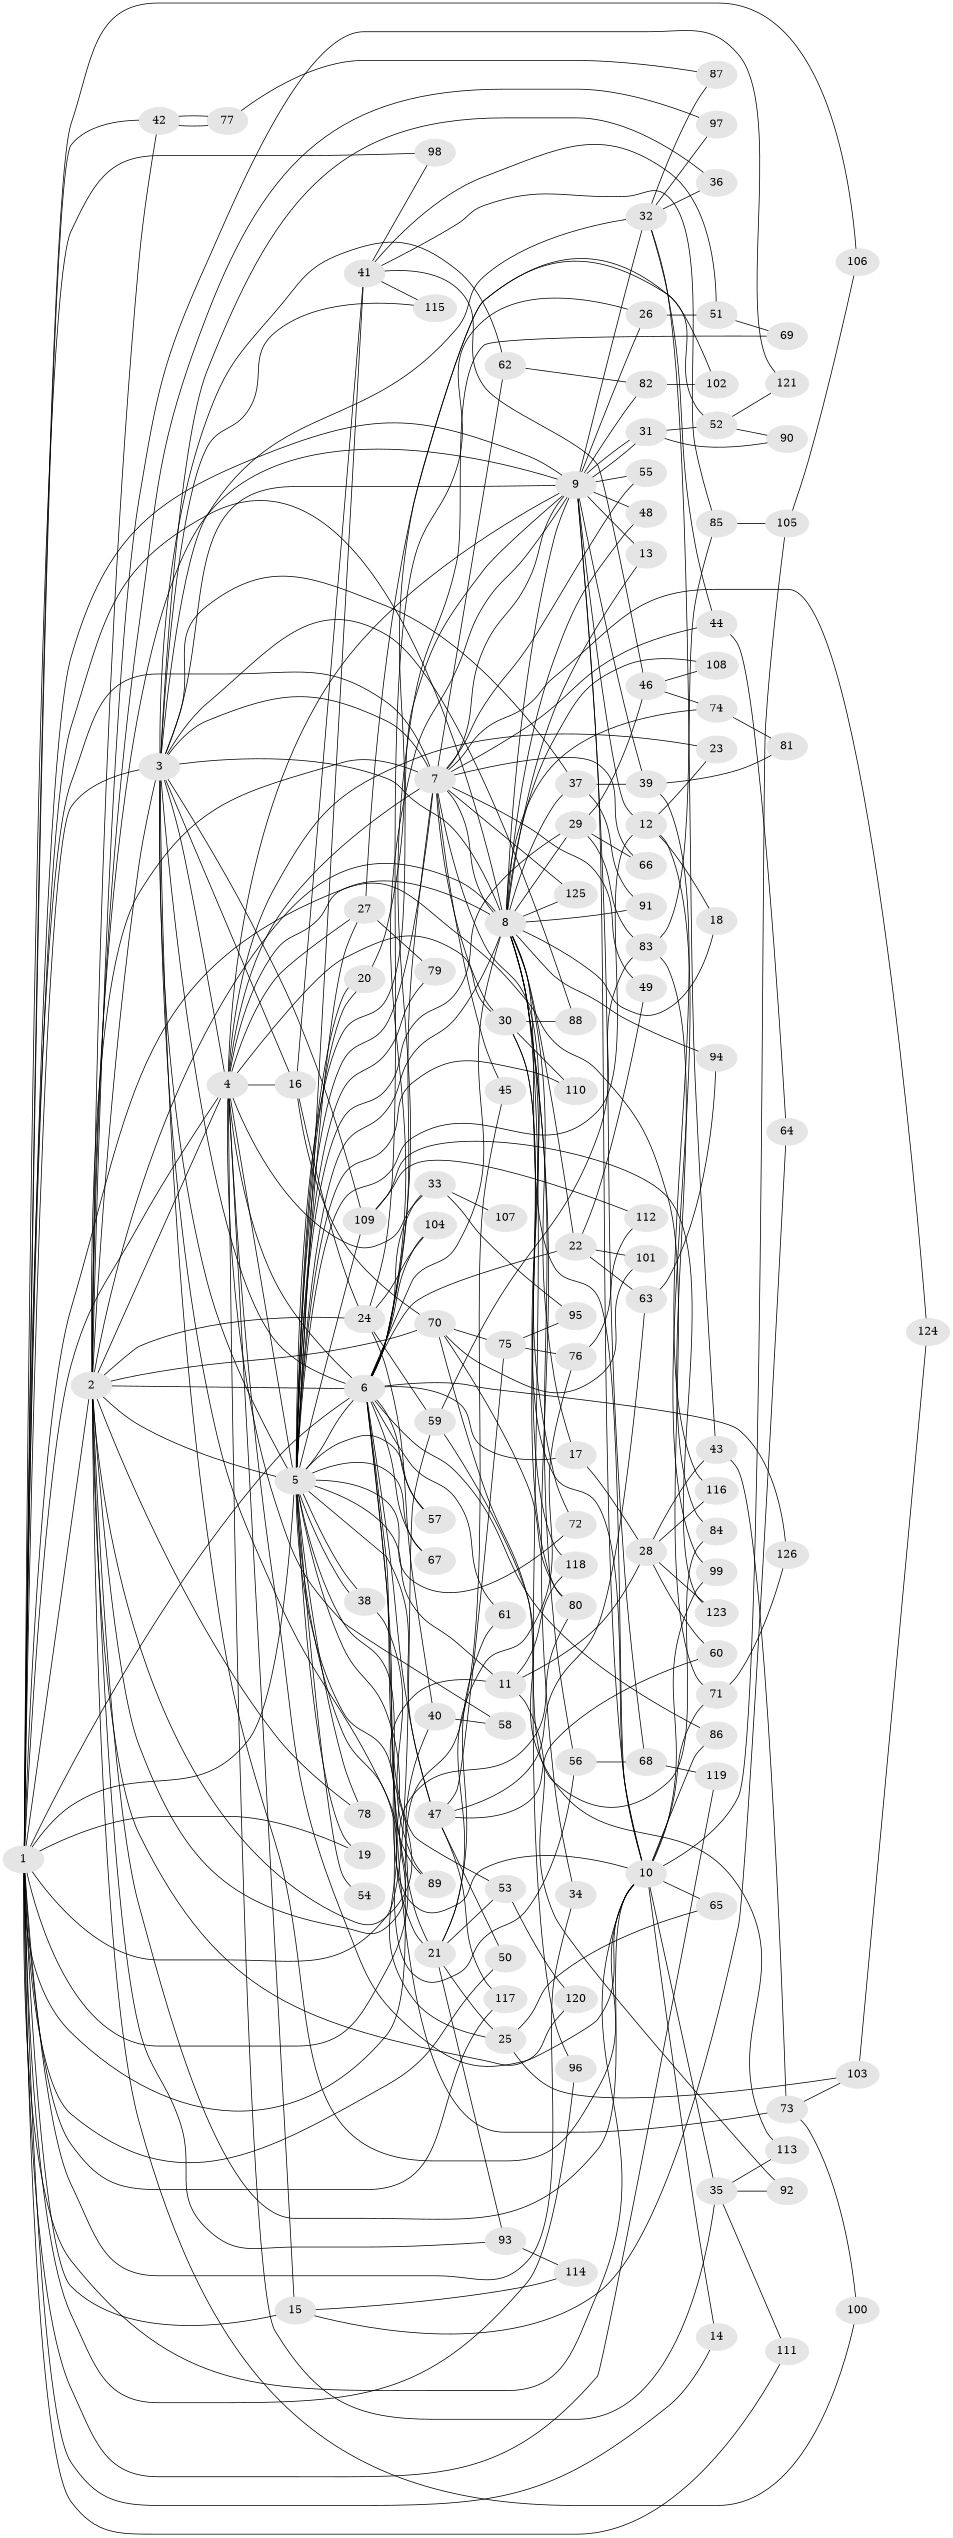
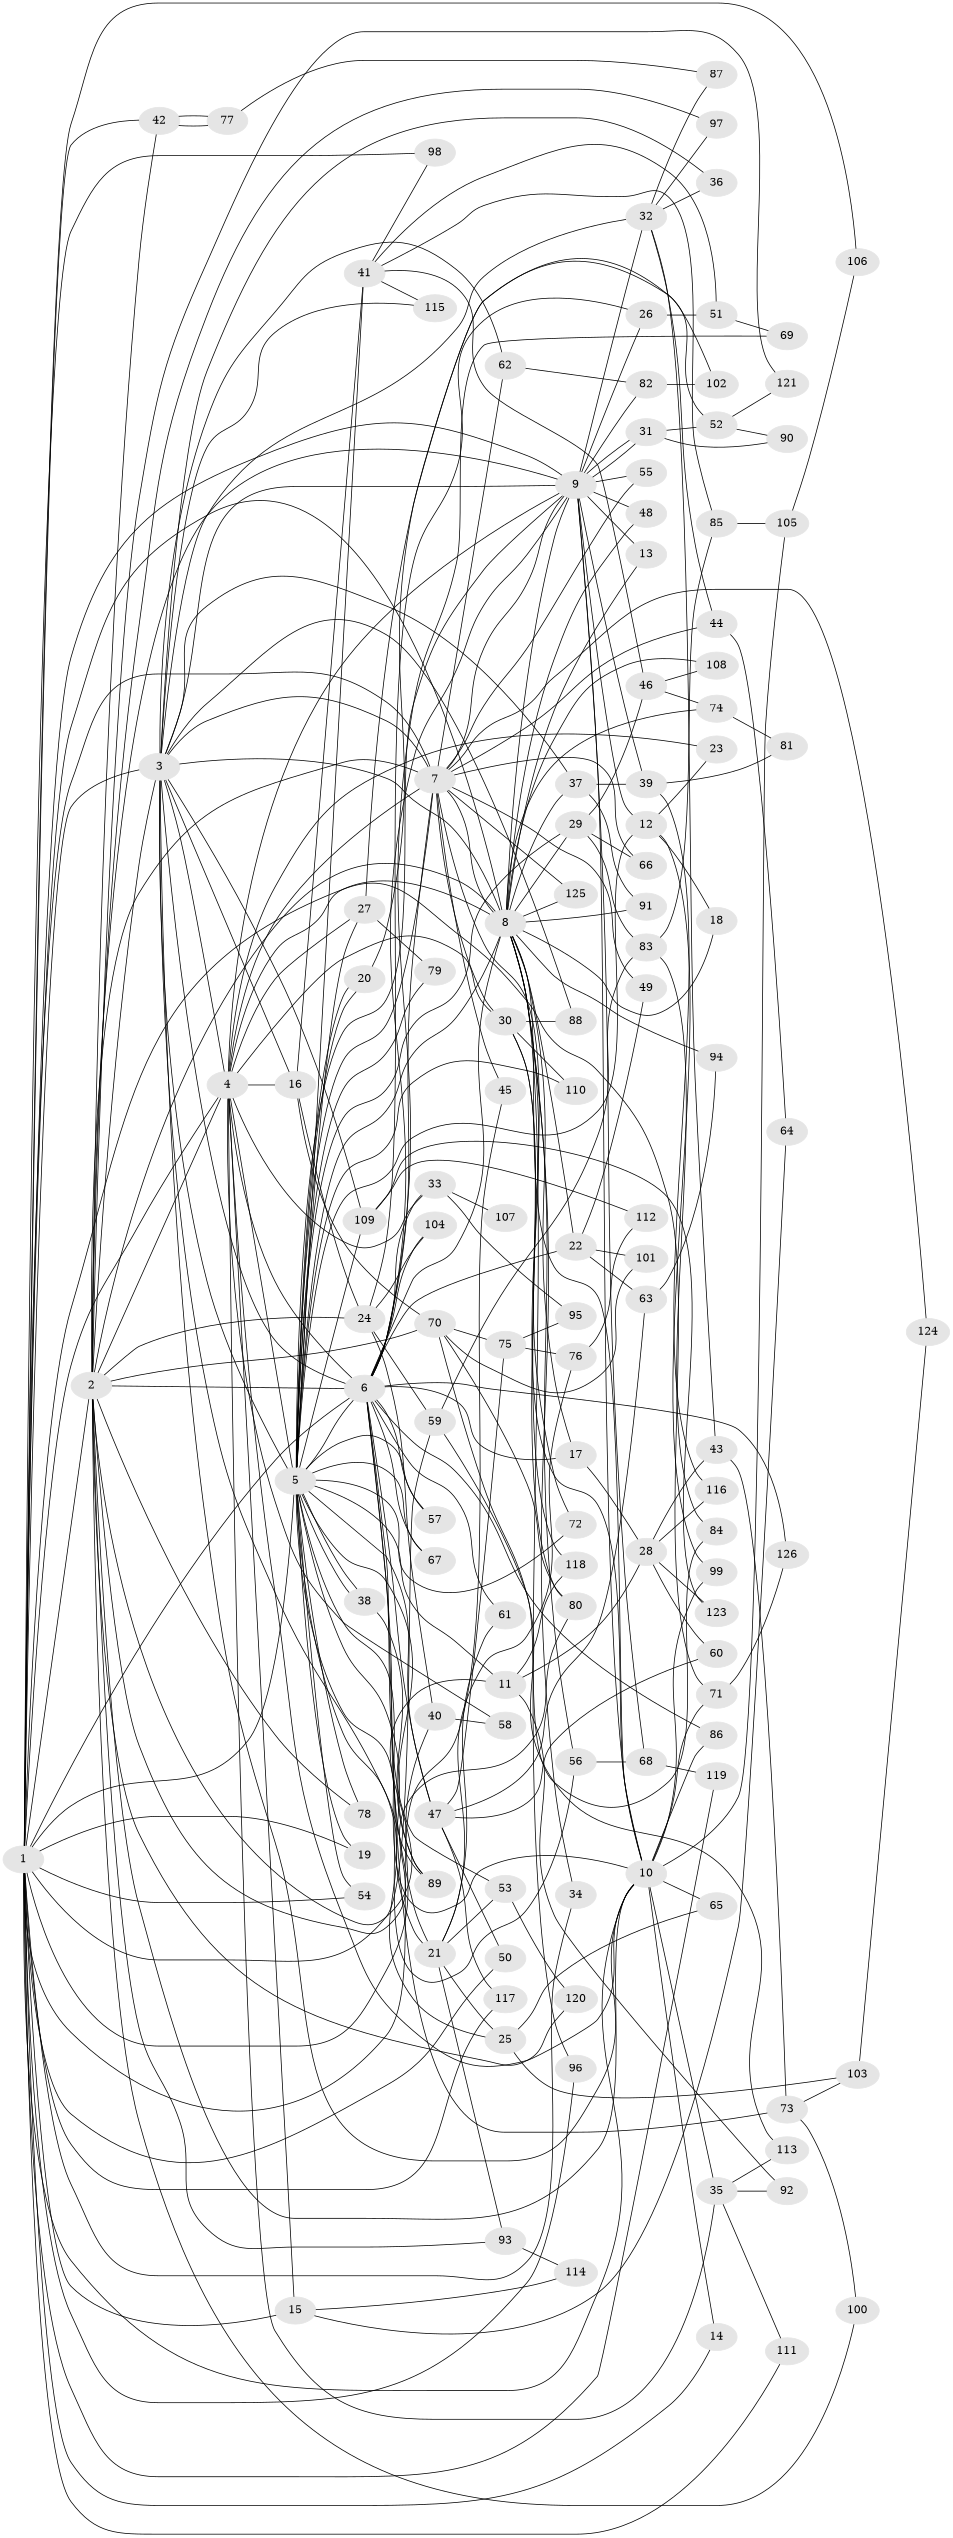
(185, 1447) -> (381, 1575)
none -> (189, 1903)
